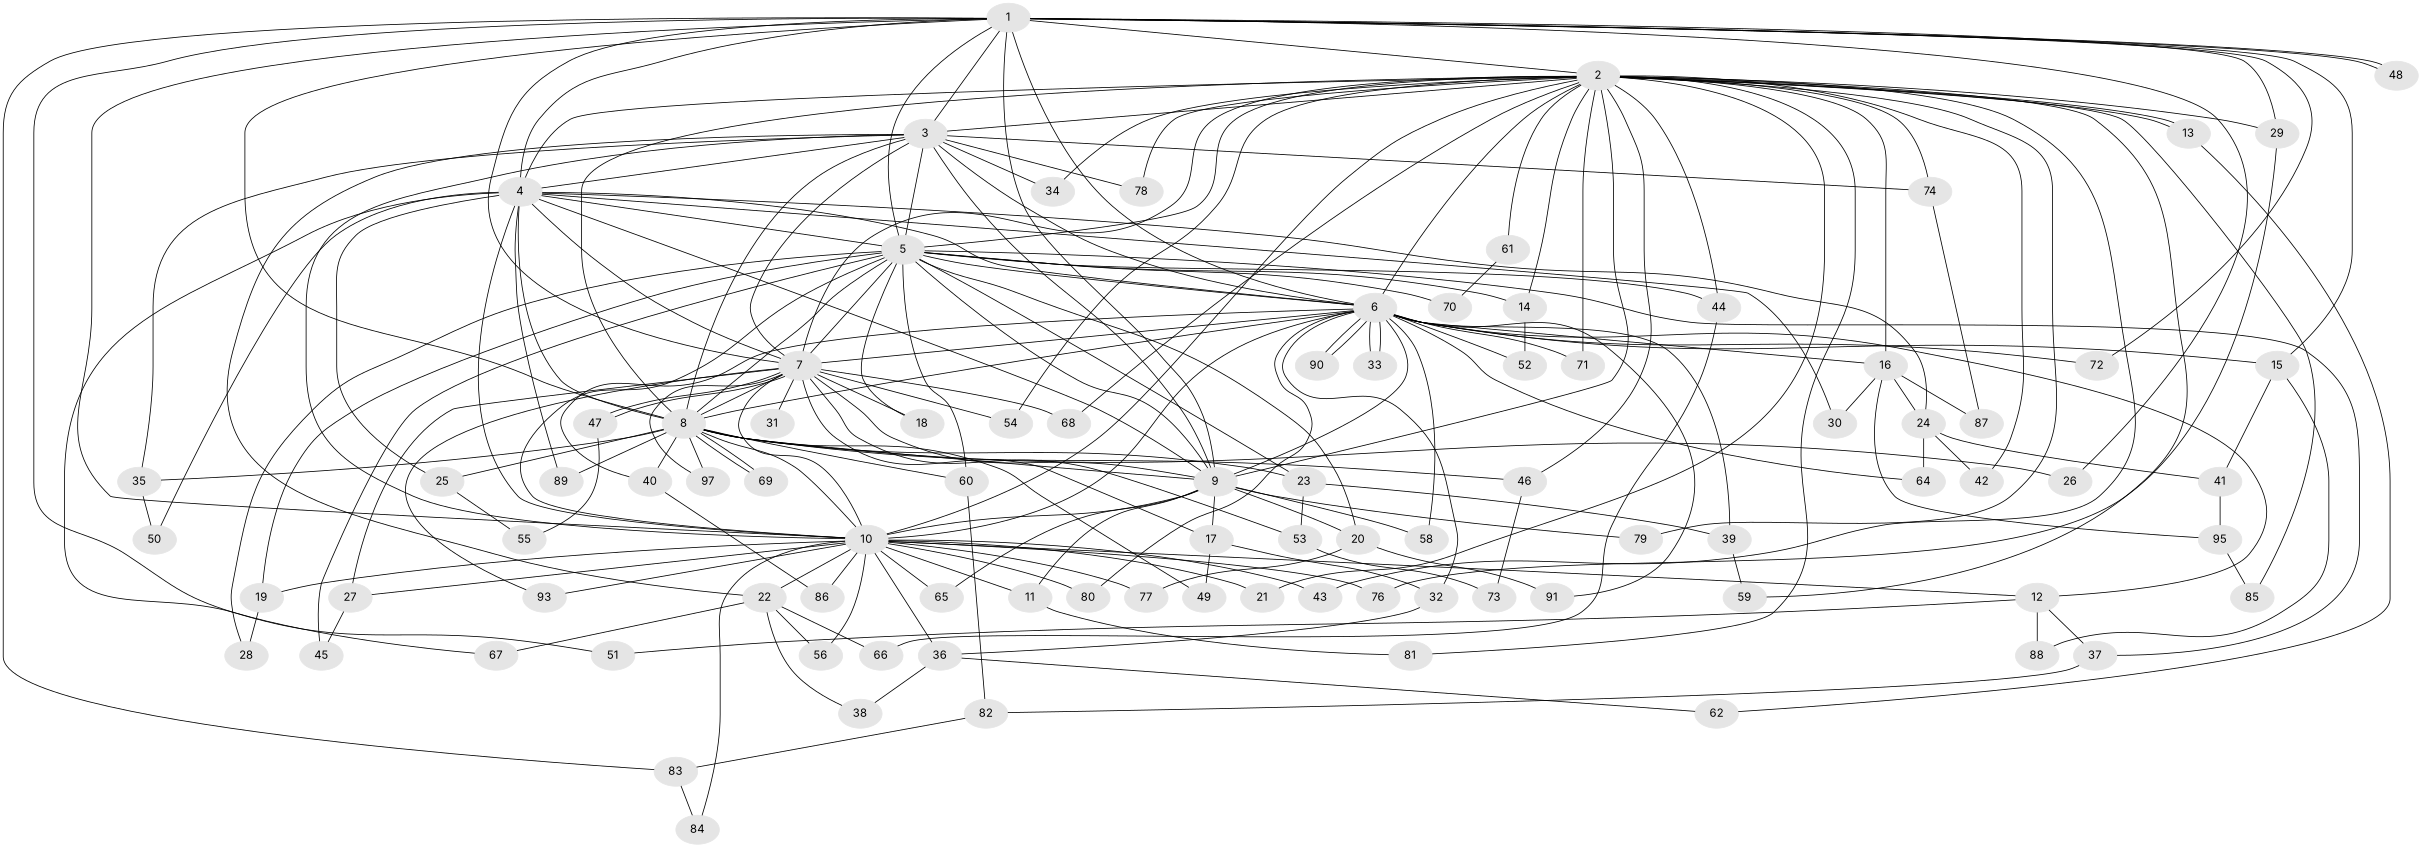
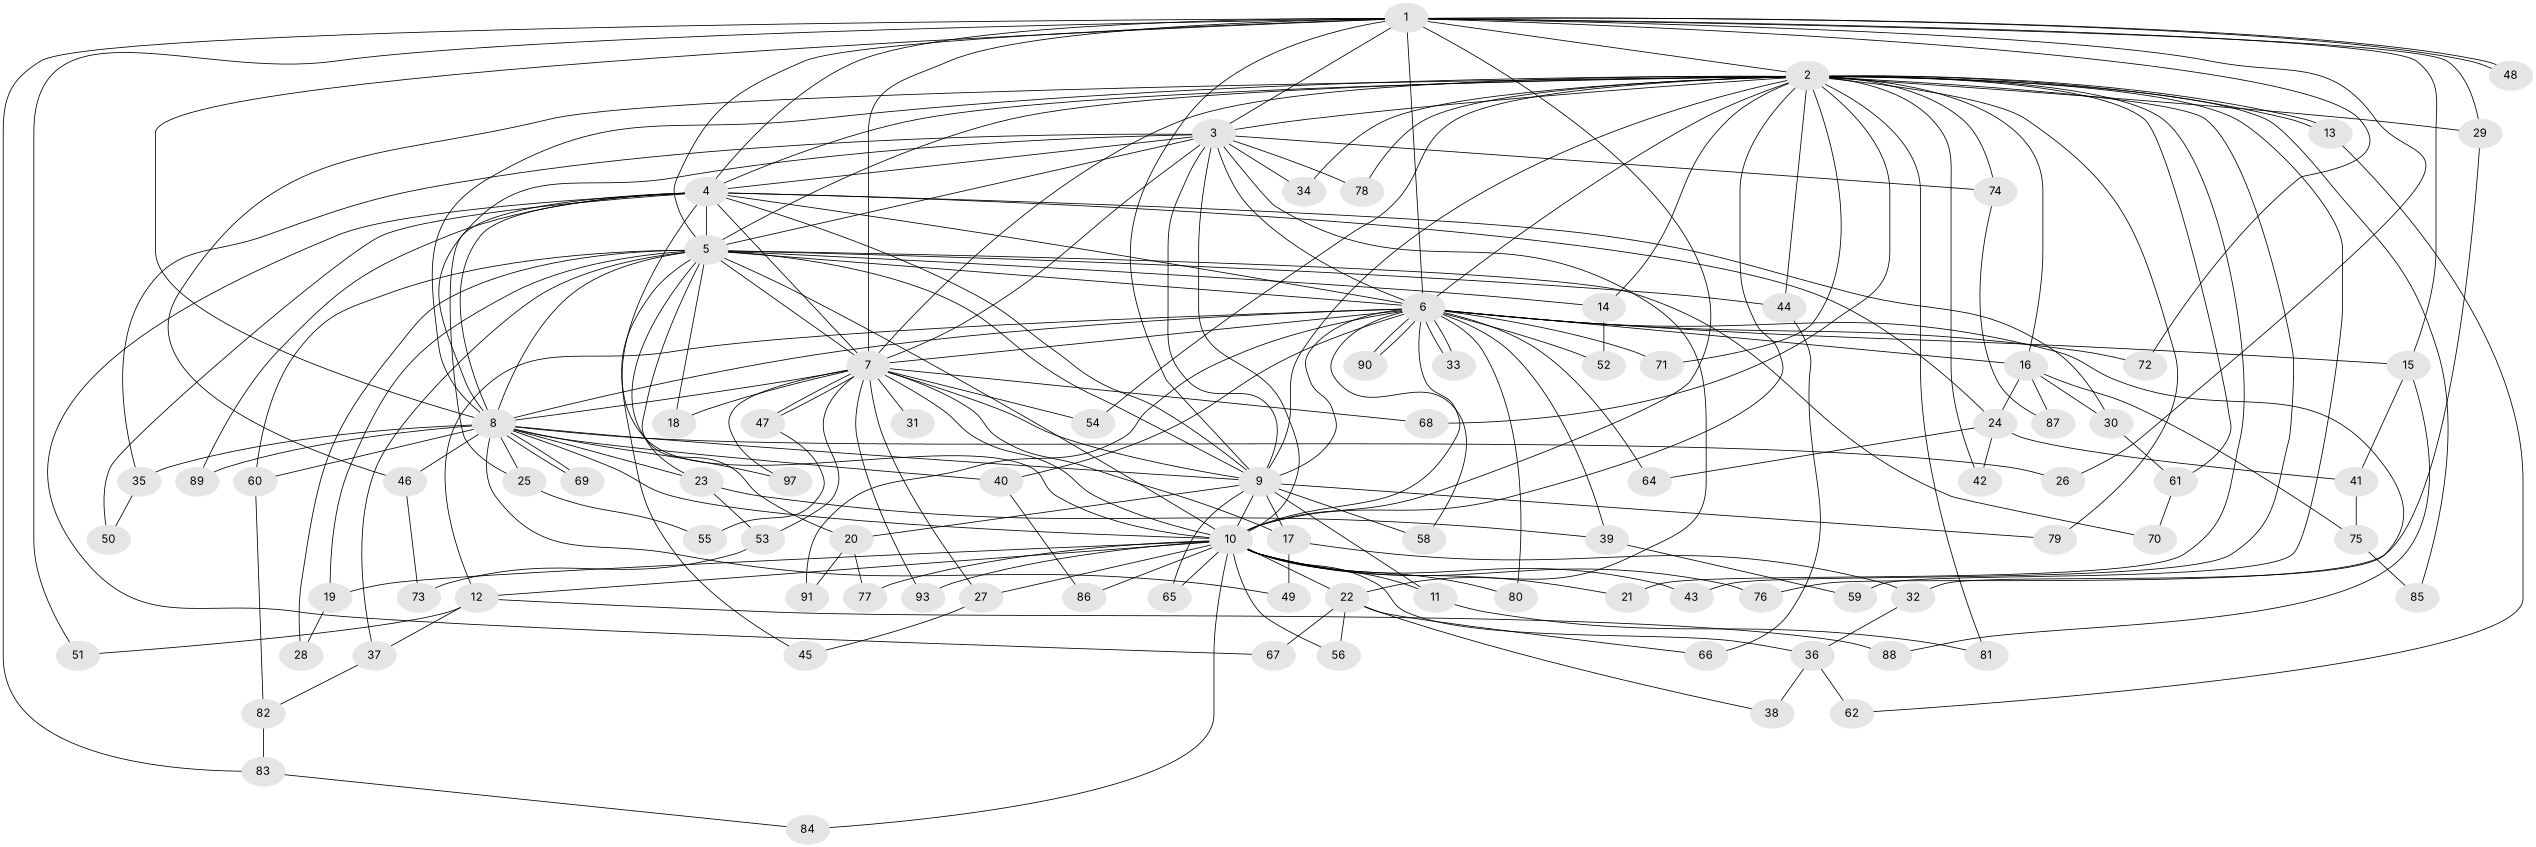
none -> (2143, 452)
(2220, 540) -> (2356, 540)
